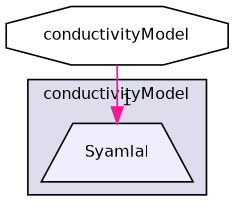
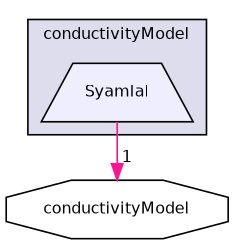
(117, 89) -> (117, 145)
